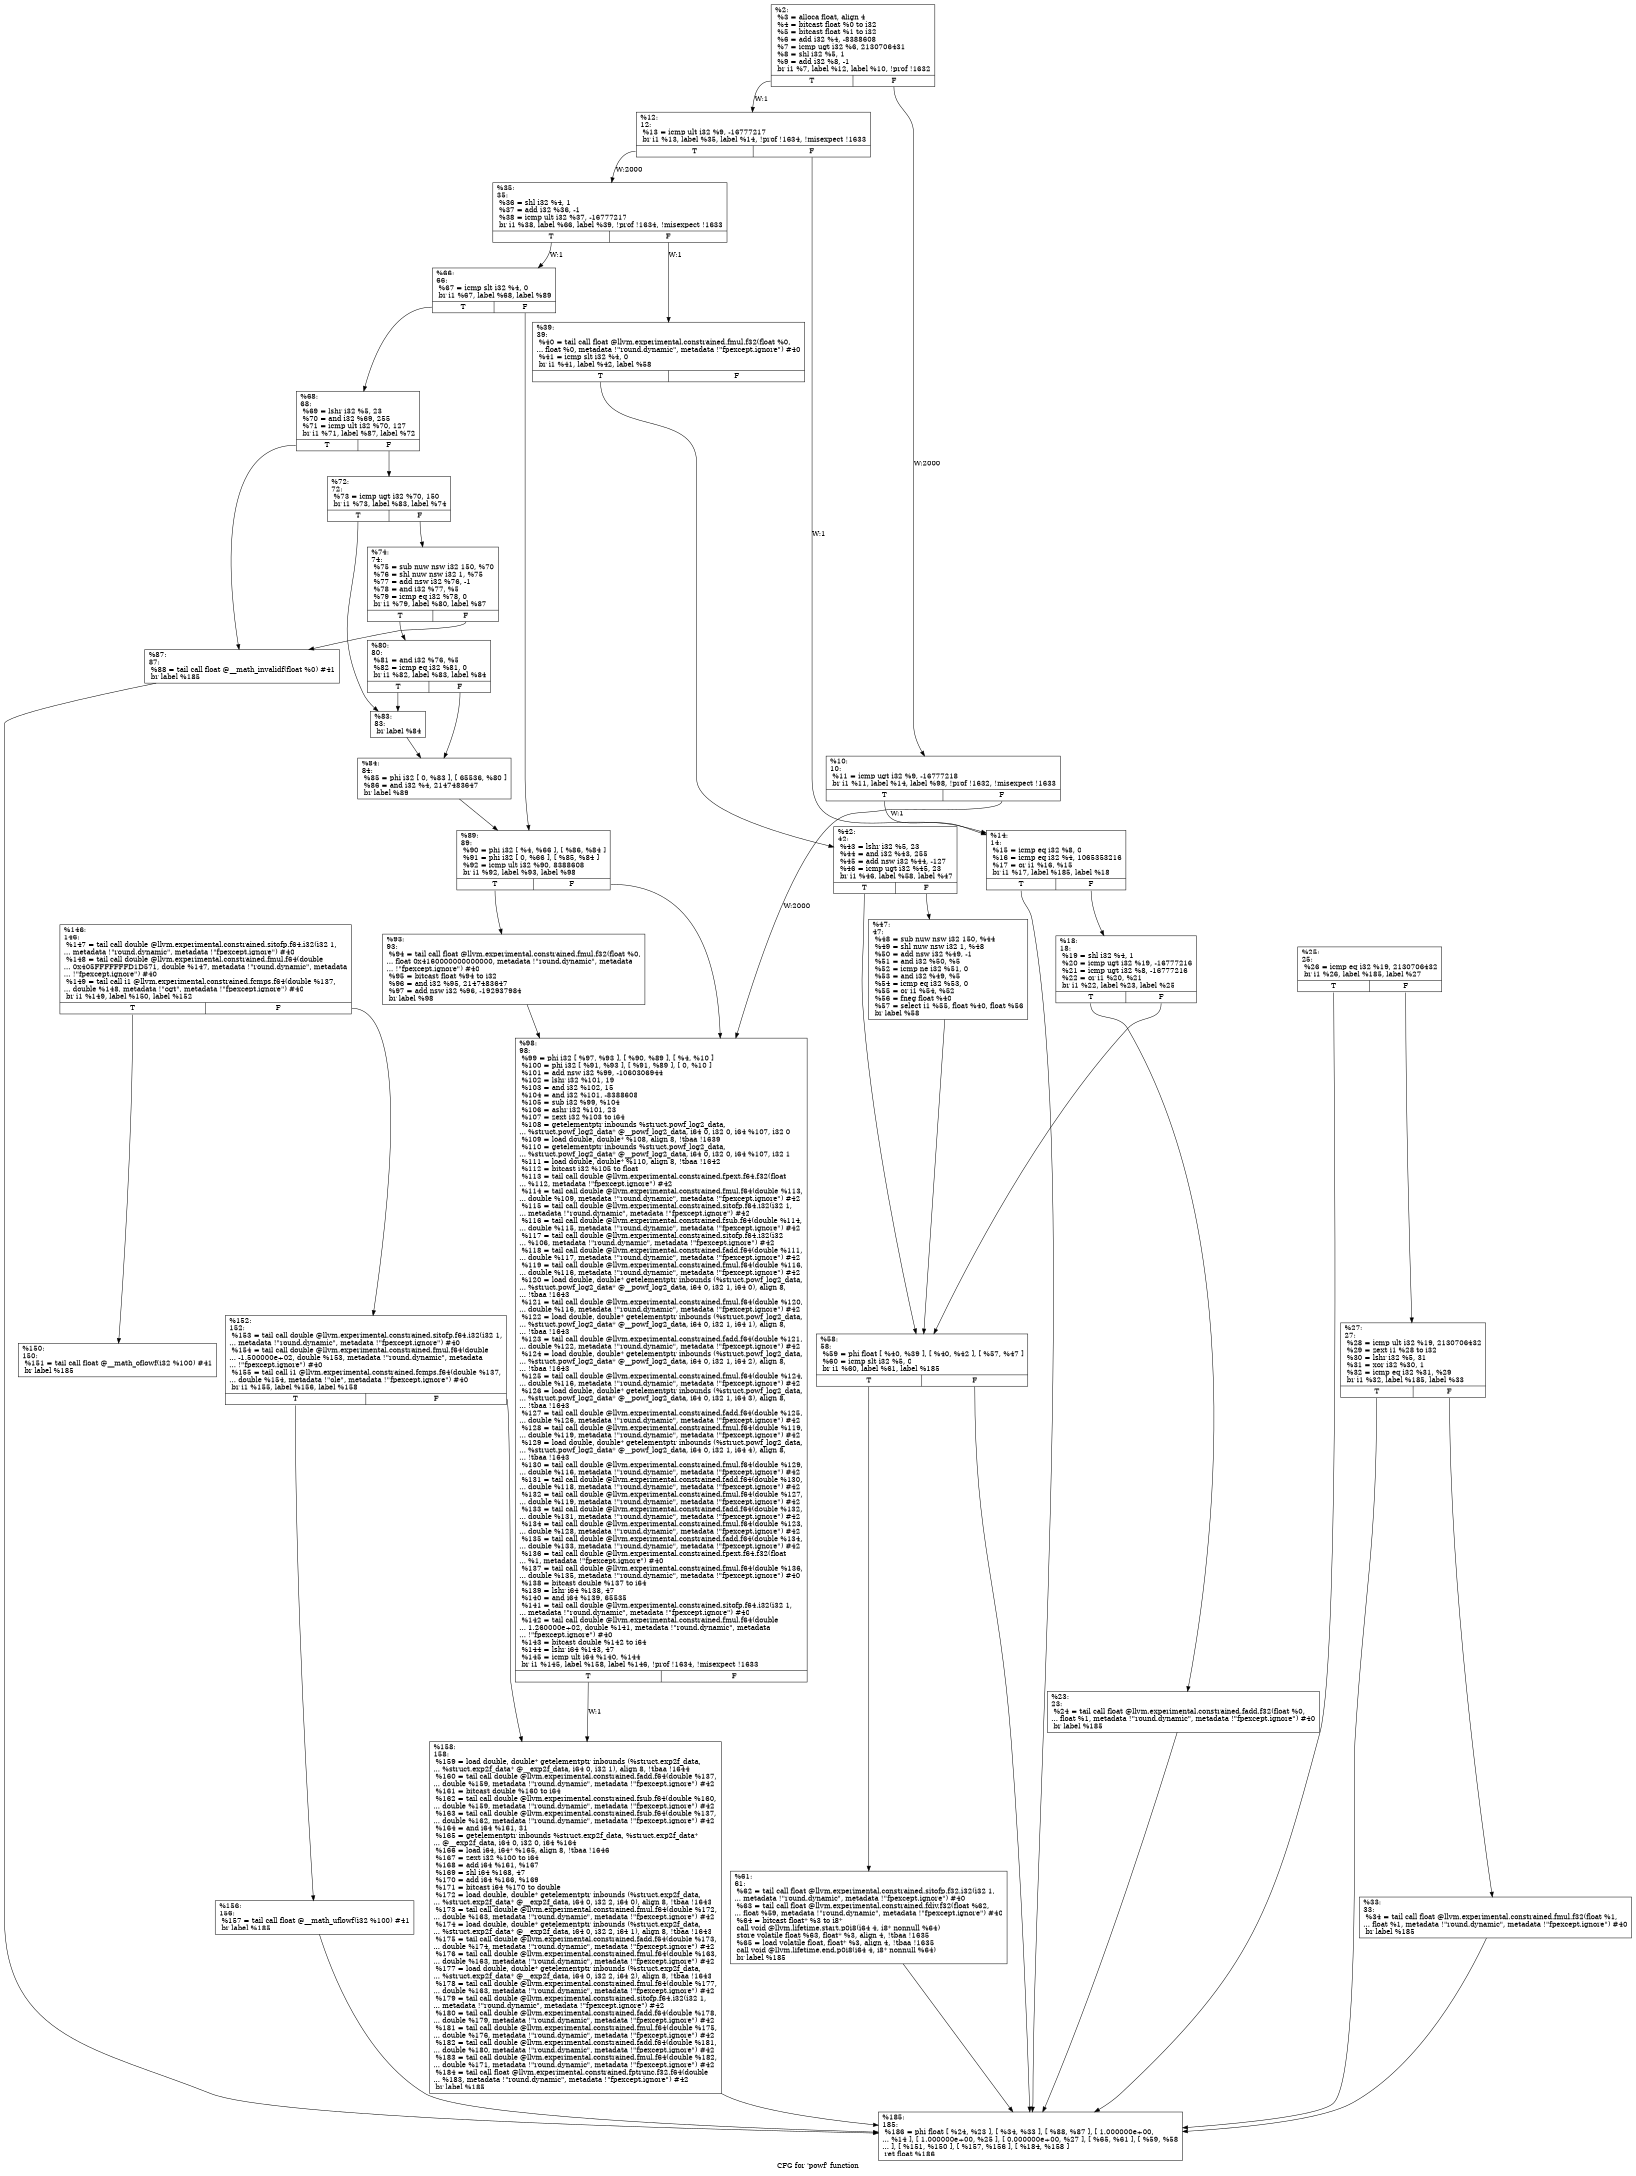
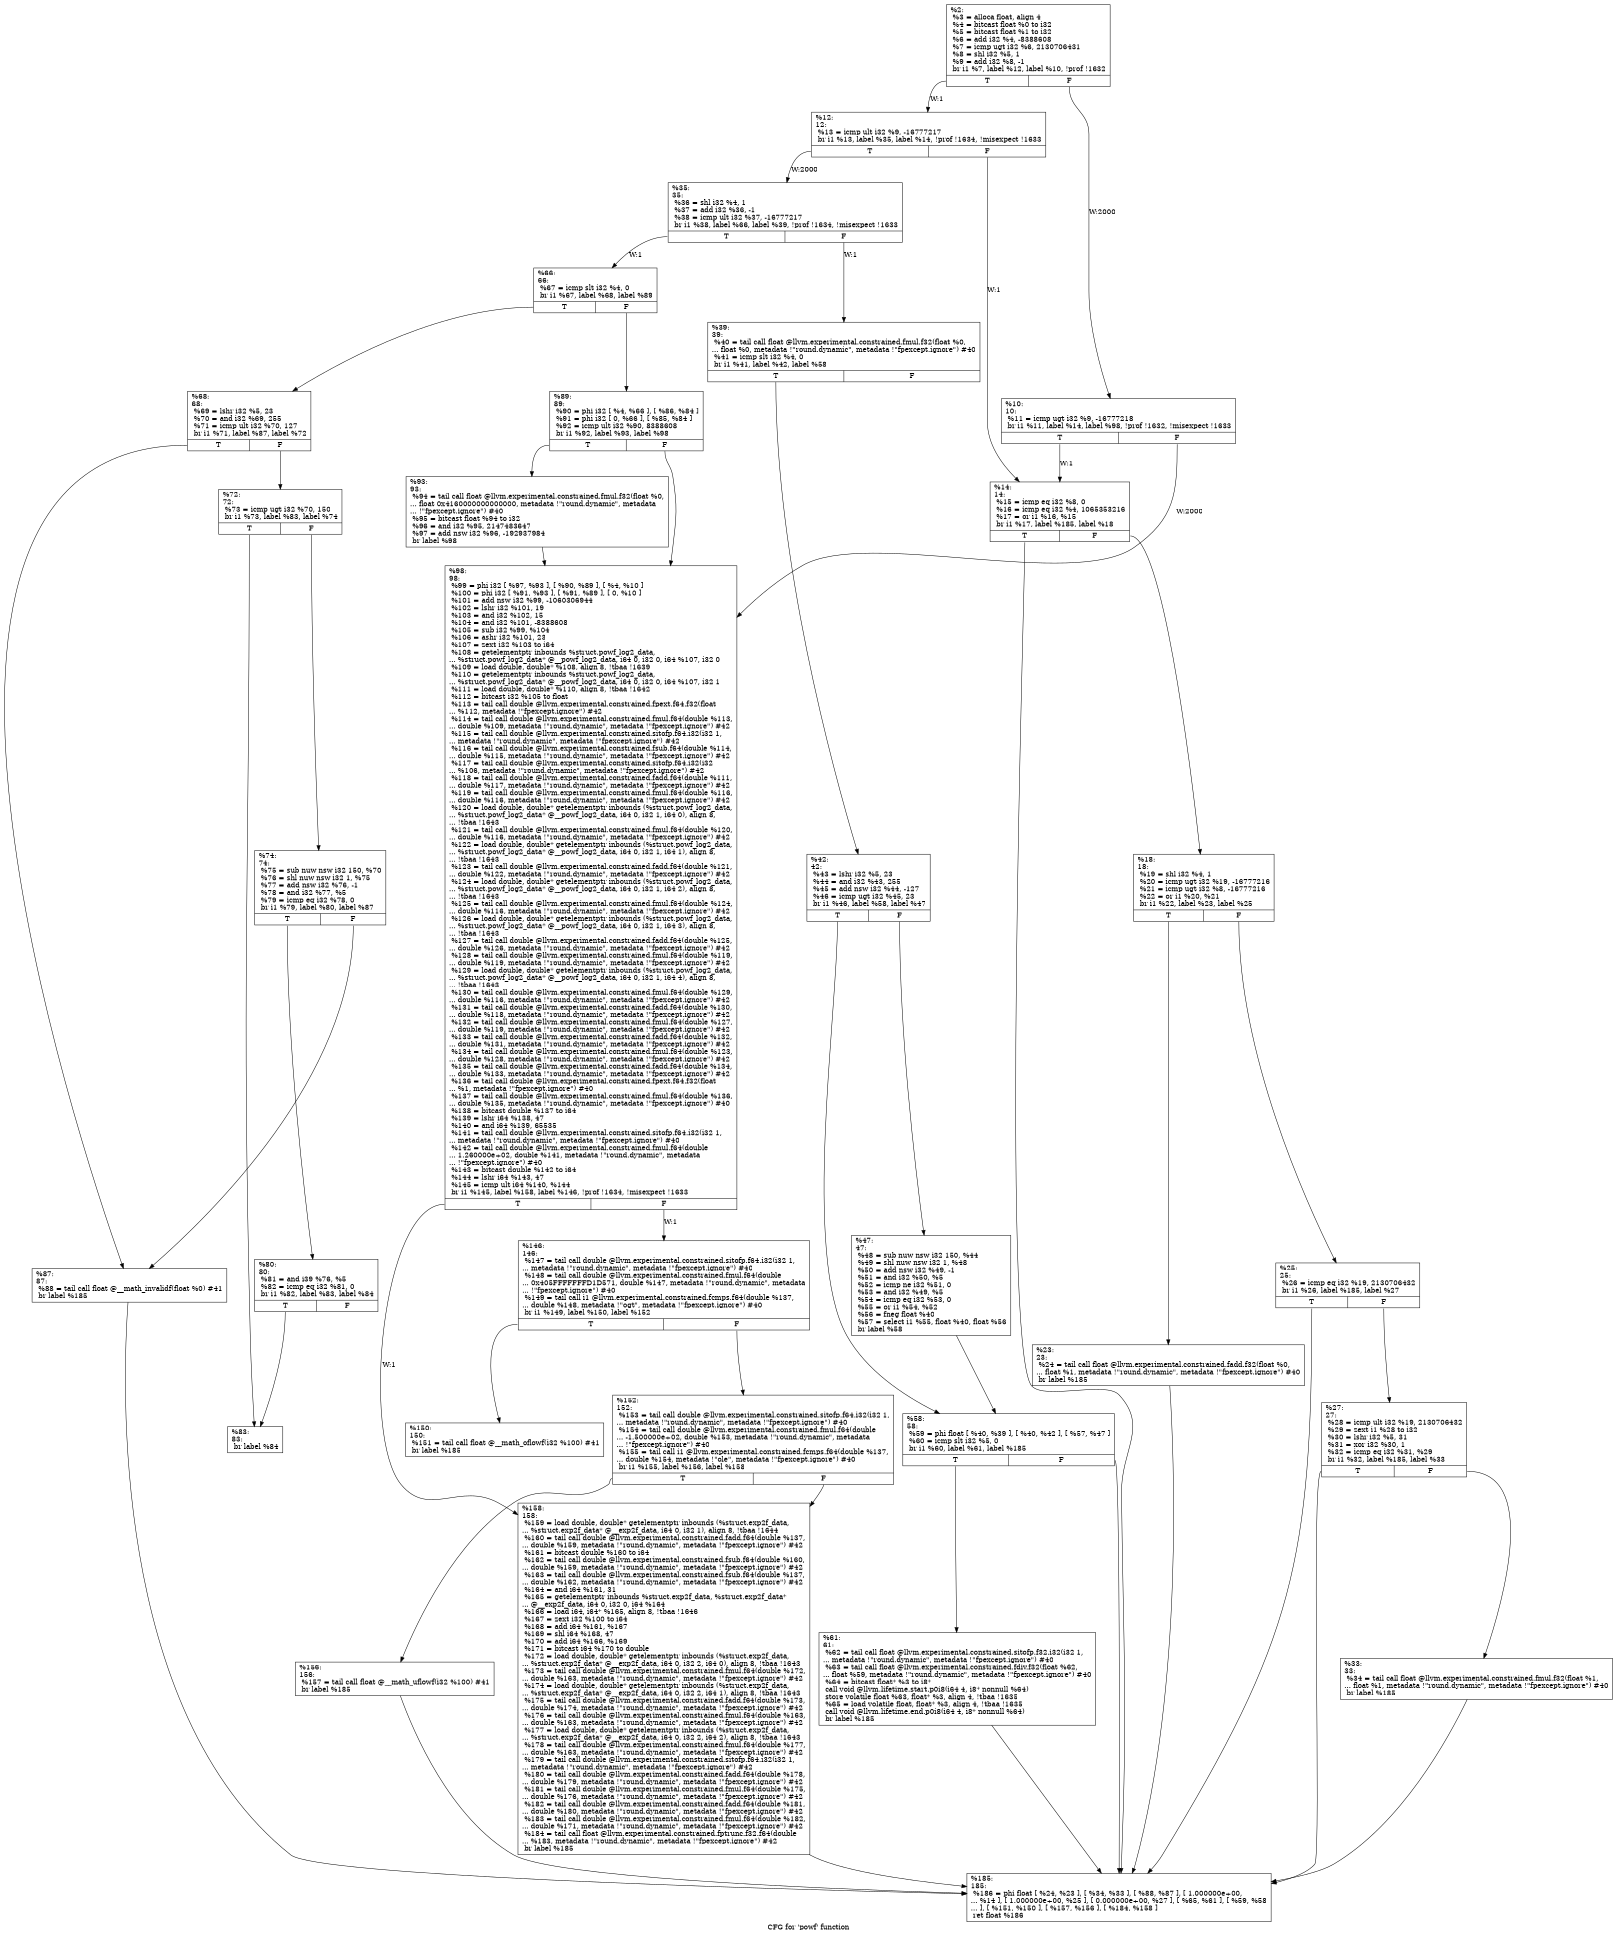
(415, 660) -> (303, 1279)
(434, 779) -> none
(1034, 1153) -> (1269, 1095)
none -> (664, 1223)
